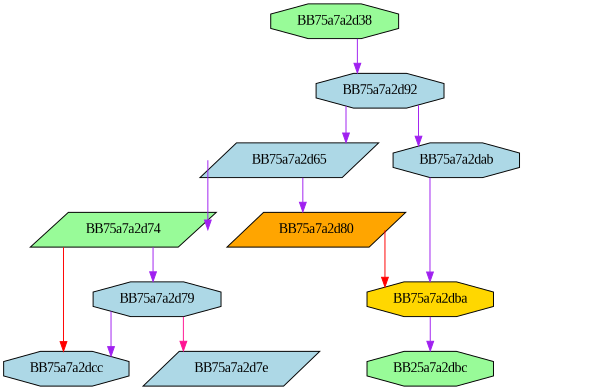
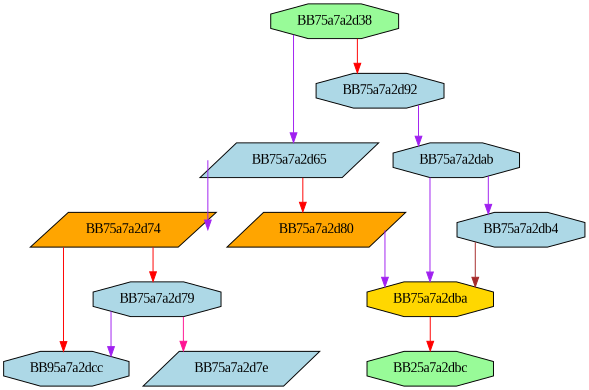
(357, 51) -> (357, 51)
(346, 120) -> (294, 84)
(303, 190) -> (303, 190)
(123, 230) -> (123, 230)
none -> (521, 230)
(385, 254) -> (385, 254)
(153, 260) -> (153, 260)
(430, 329) -> (430, 329)
(66, 369) -> (66, 369)
